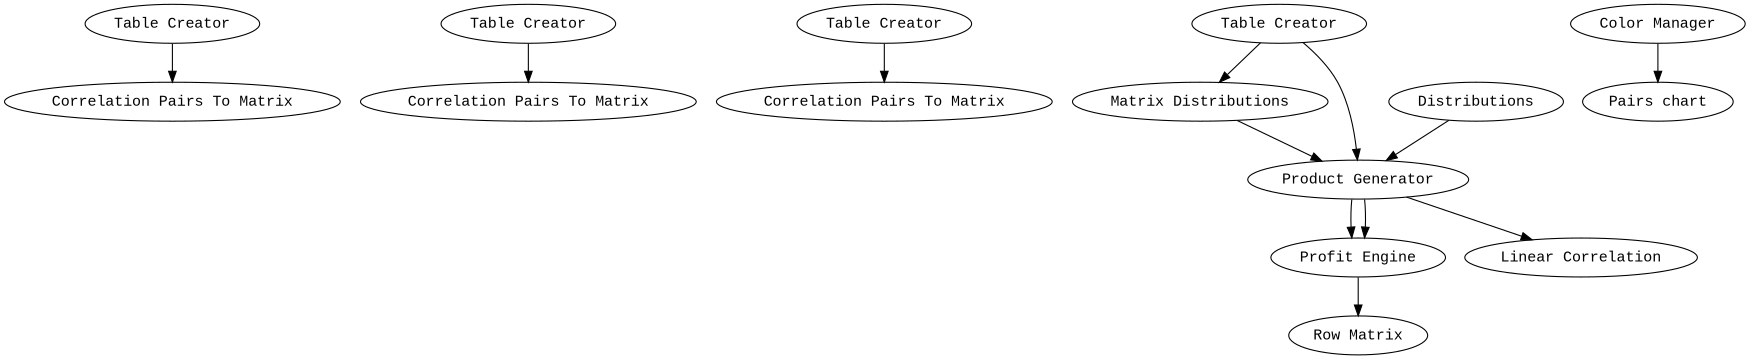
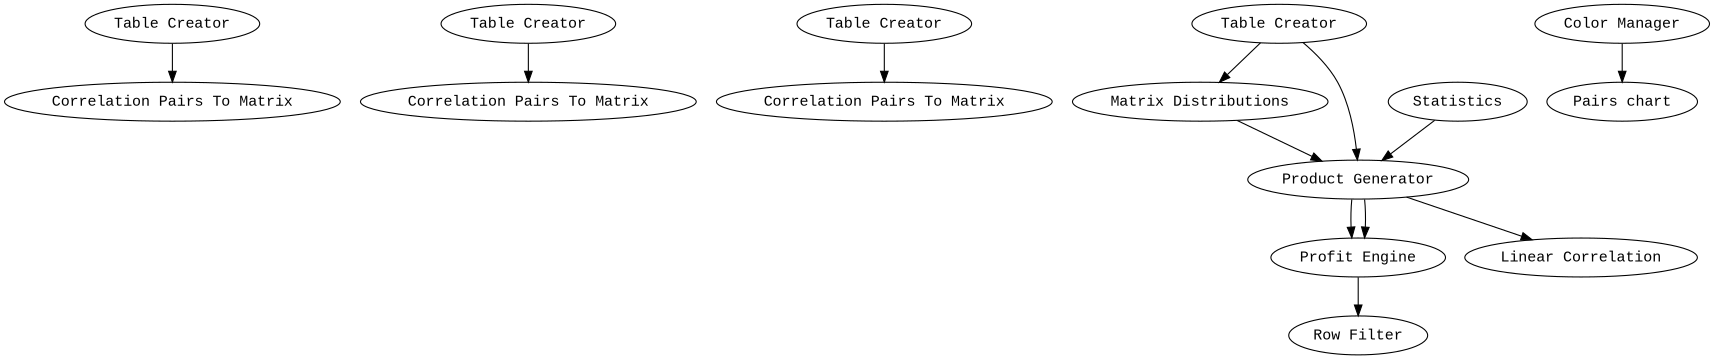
(1476, 102) -> (1458, 102)
(1358, 335) -> (1358, 335)
